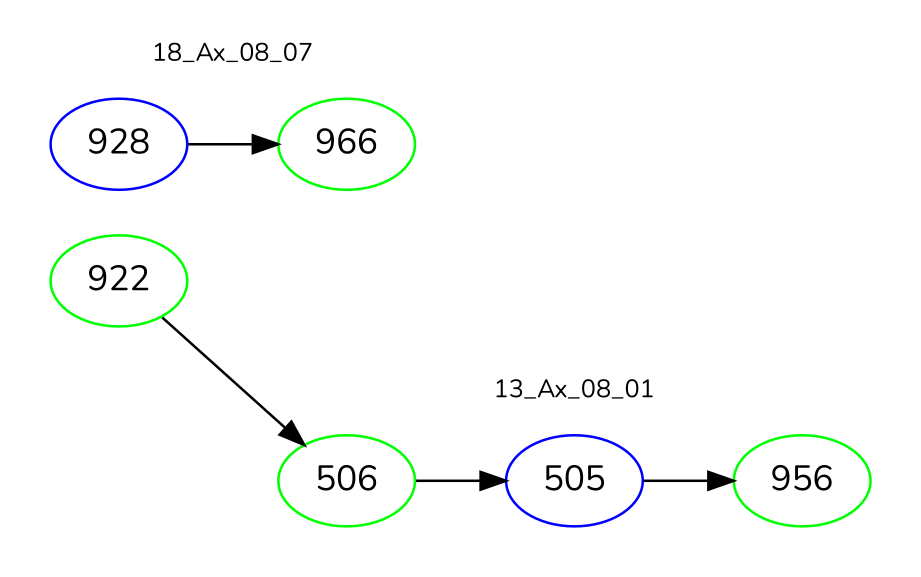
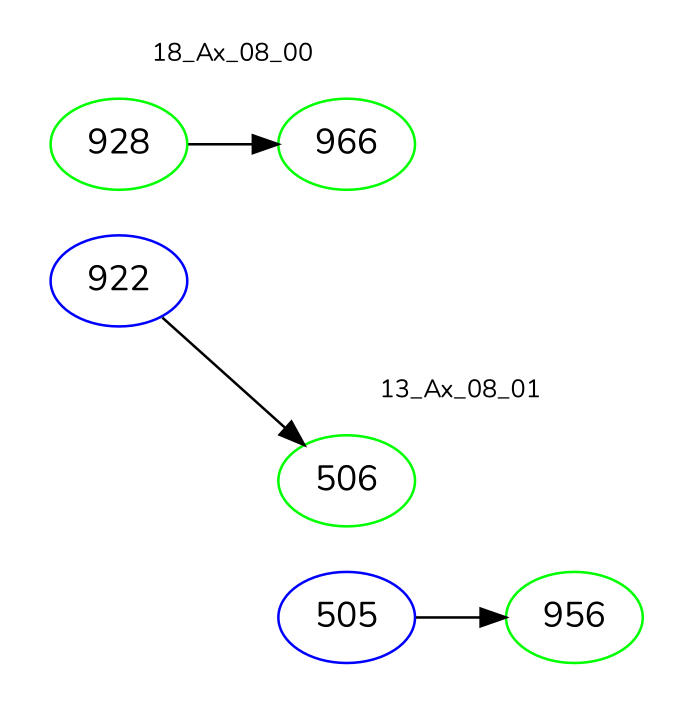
(233, 54) -> (233, 54)
(119, 144) -> (119, 144)
(119, 281) -> (119, 281)
(448, 481) -> none
